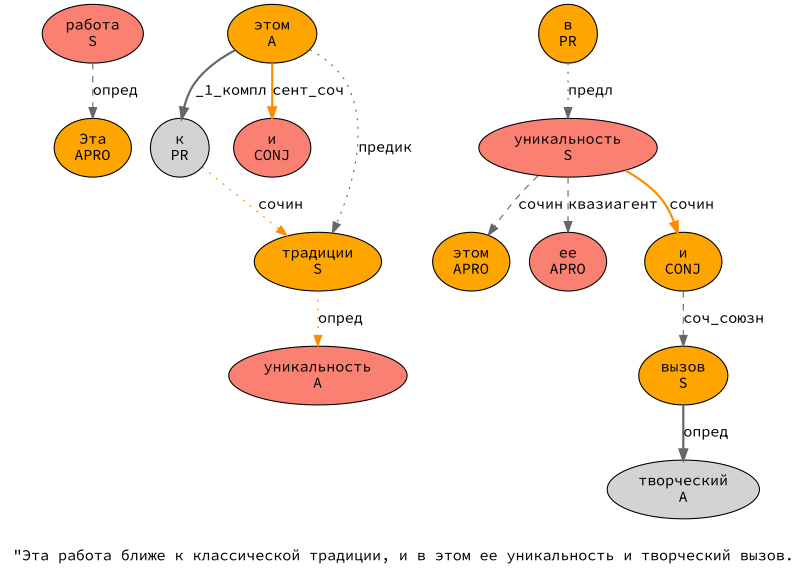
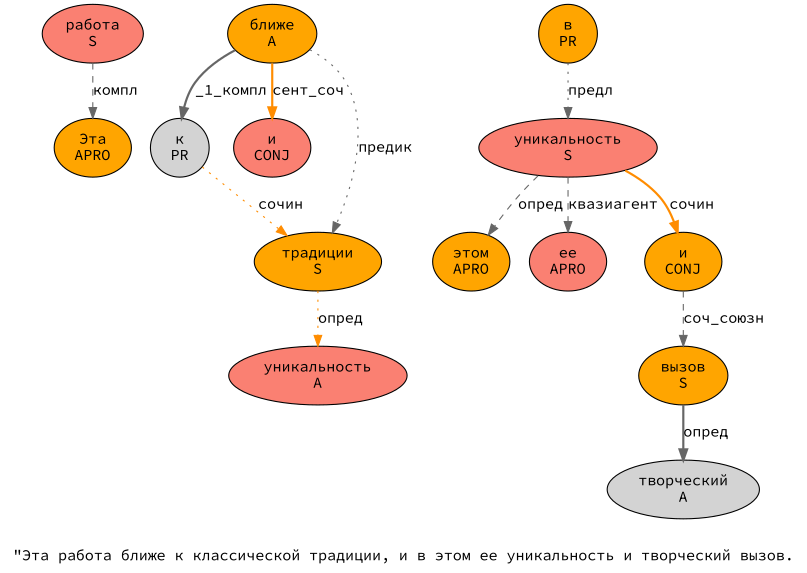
(272, 34) -> (272, 34)
(116, 91) -> (116, 91)
(541, 205) -> (541, 205)
